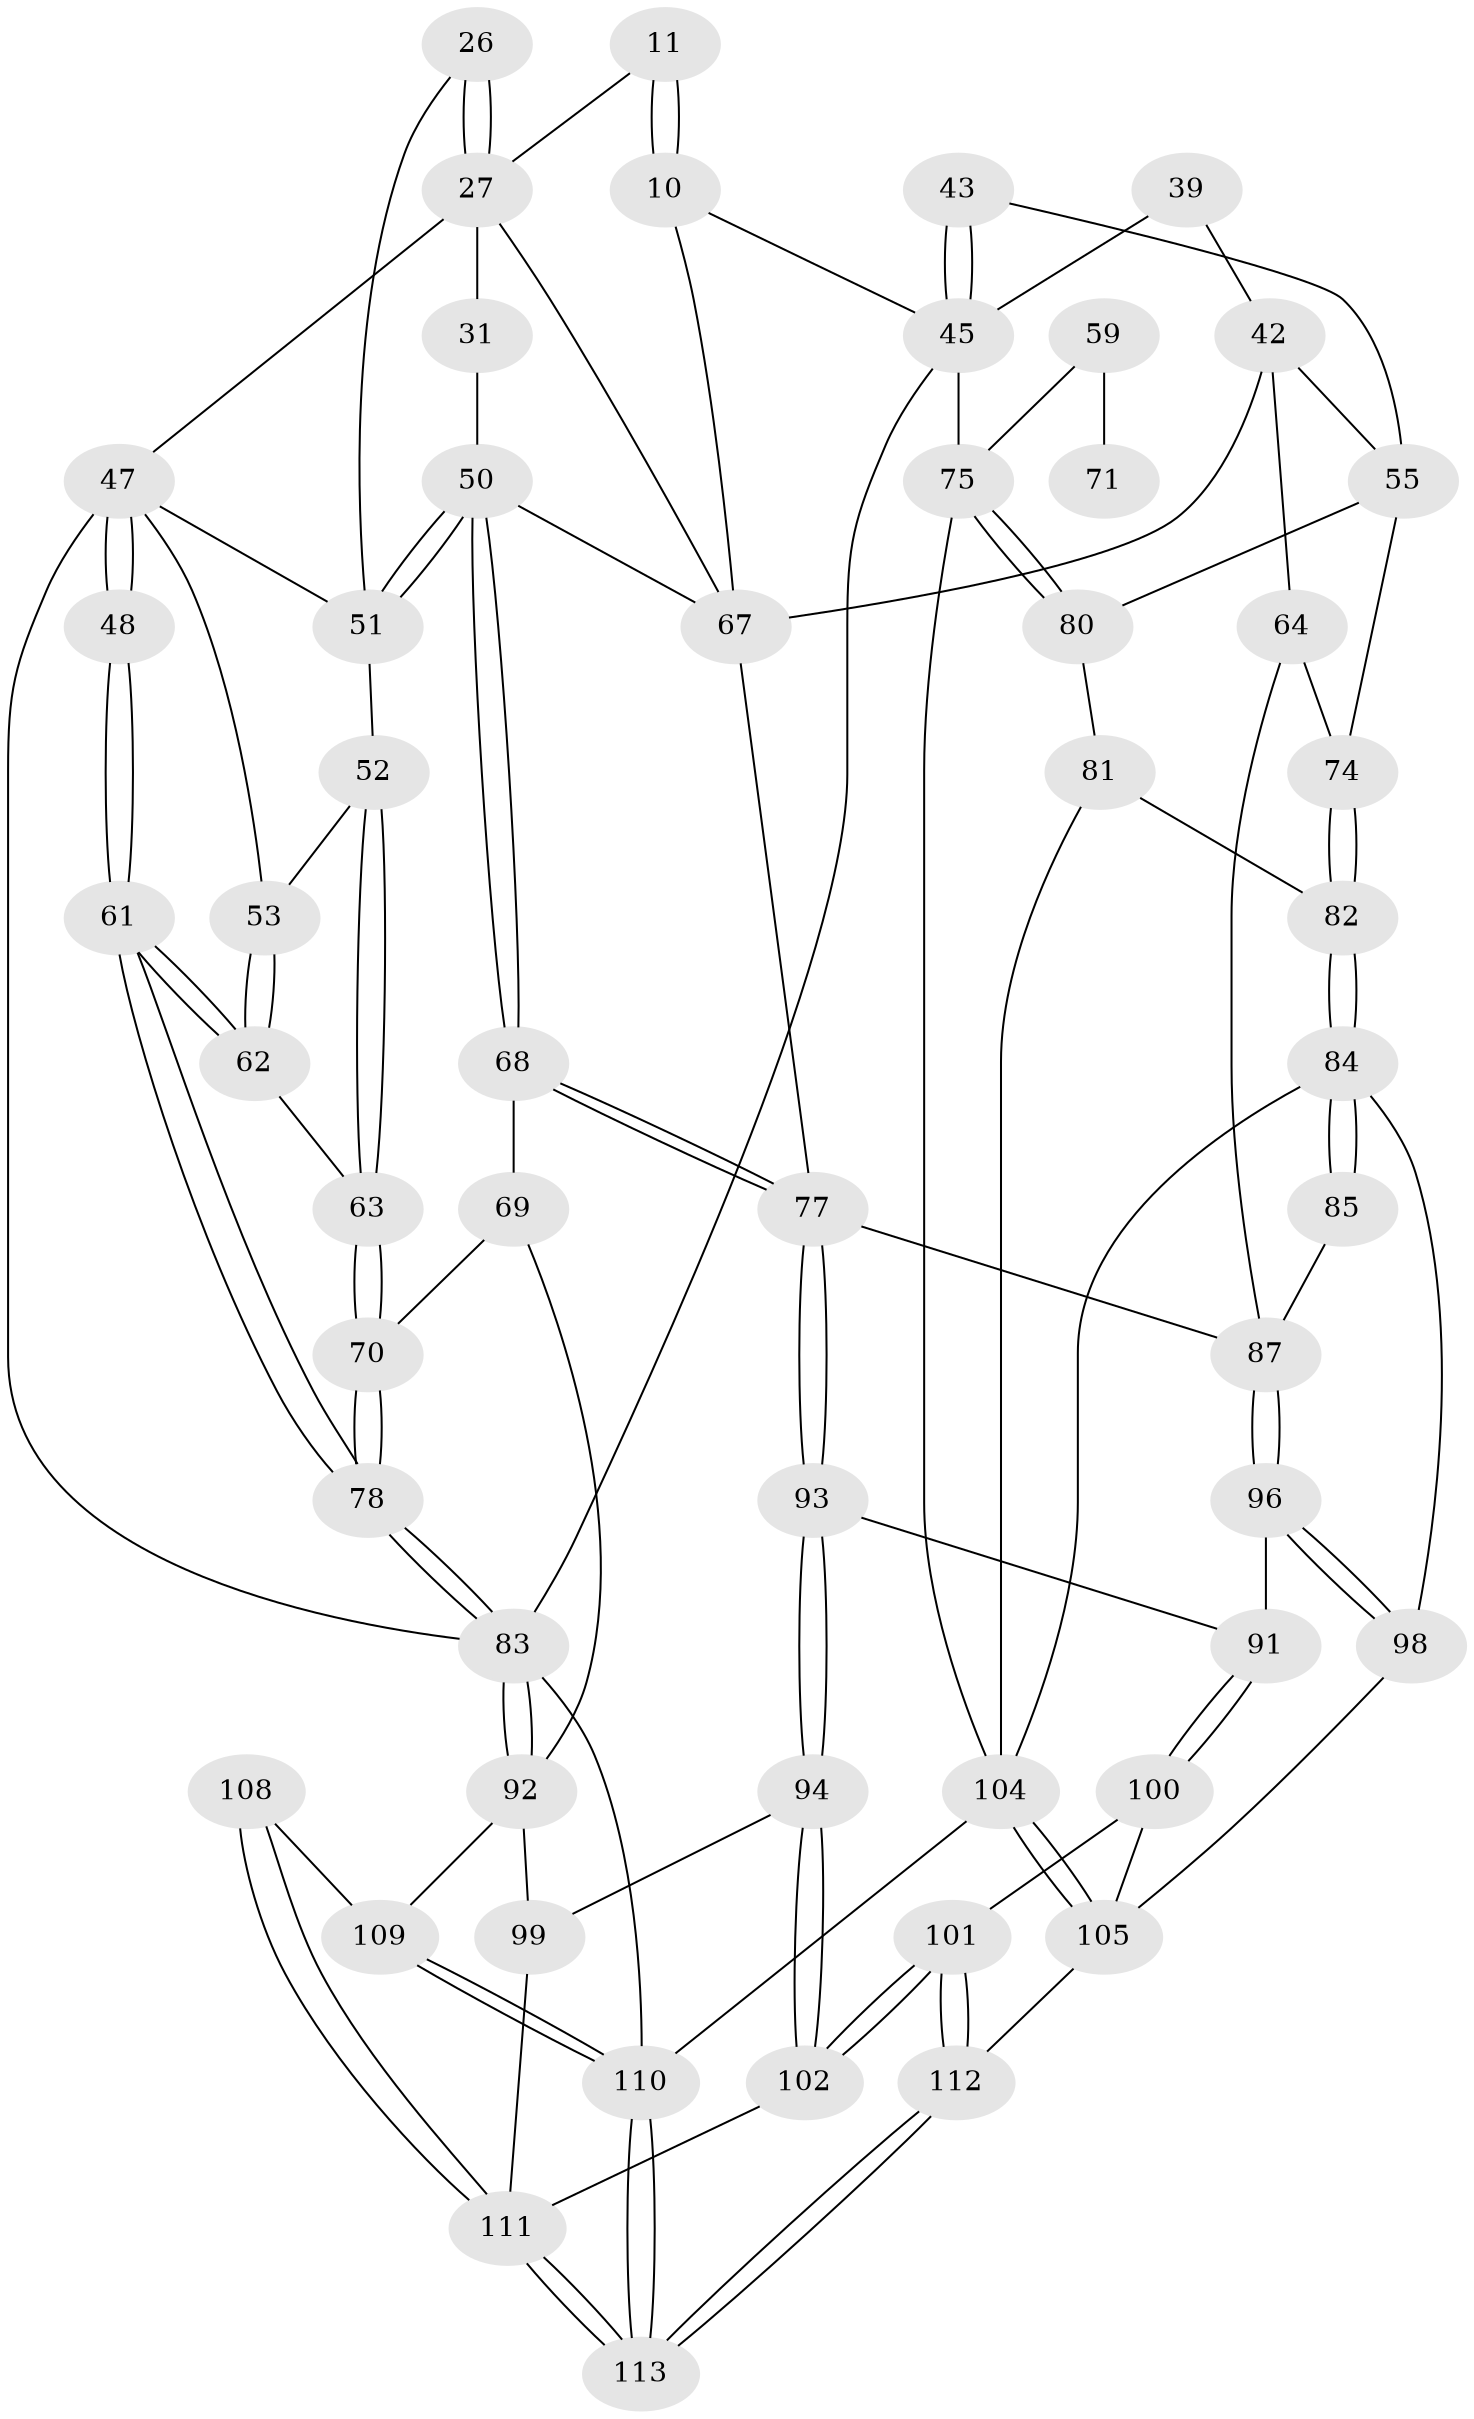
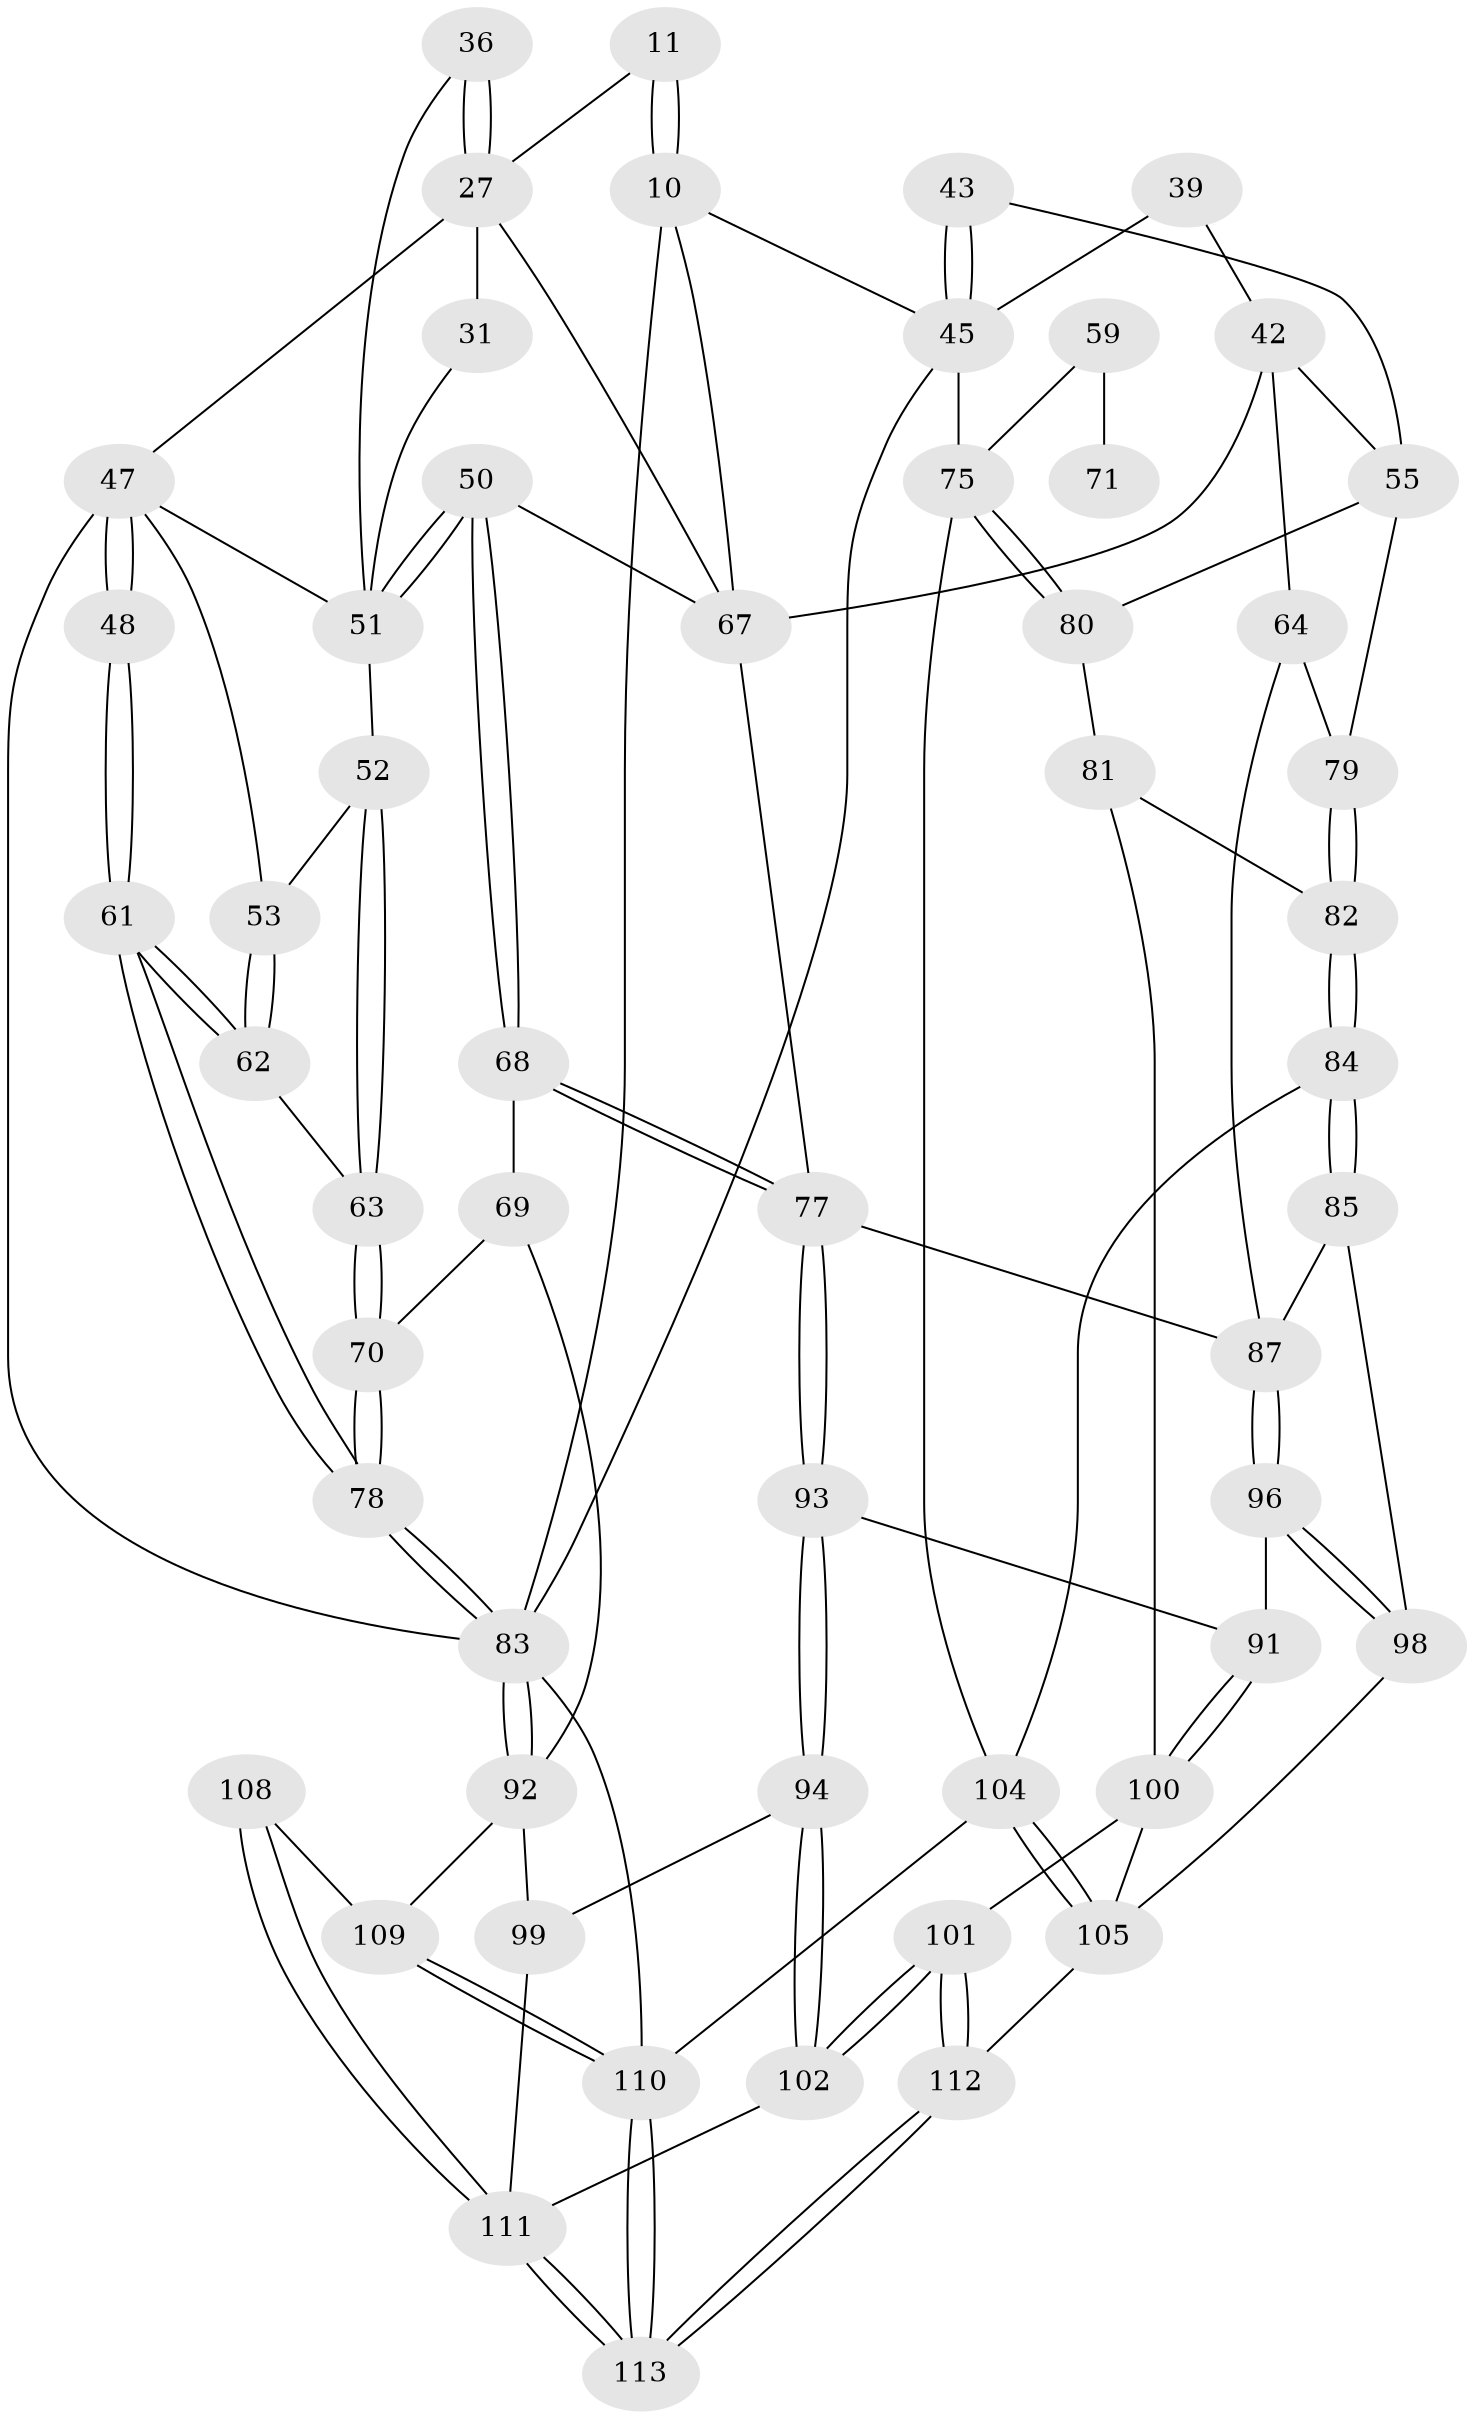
(477, 44) -> (477, 44)
(477, 409) -> (394, 473)
(1343, 772) -> (1343, 772)
none -> (625, 923)
(1001, 1250) -> (1155, 1280)
(1441, 1346) -> (1377, 1428)
